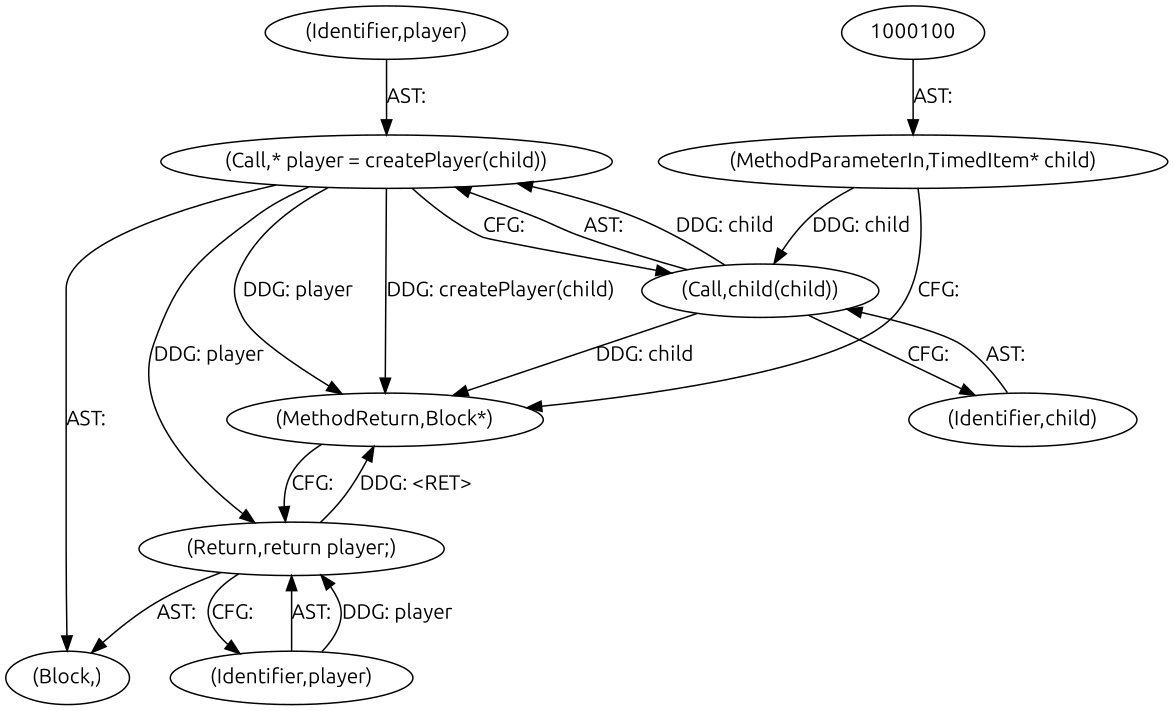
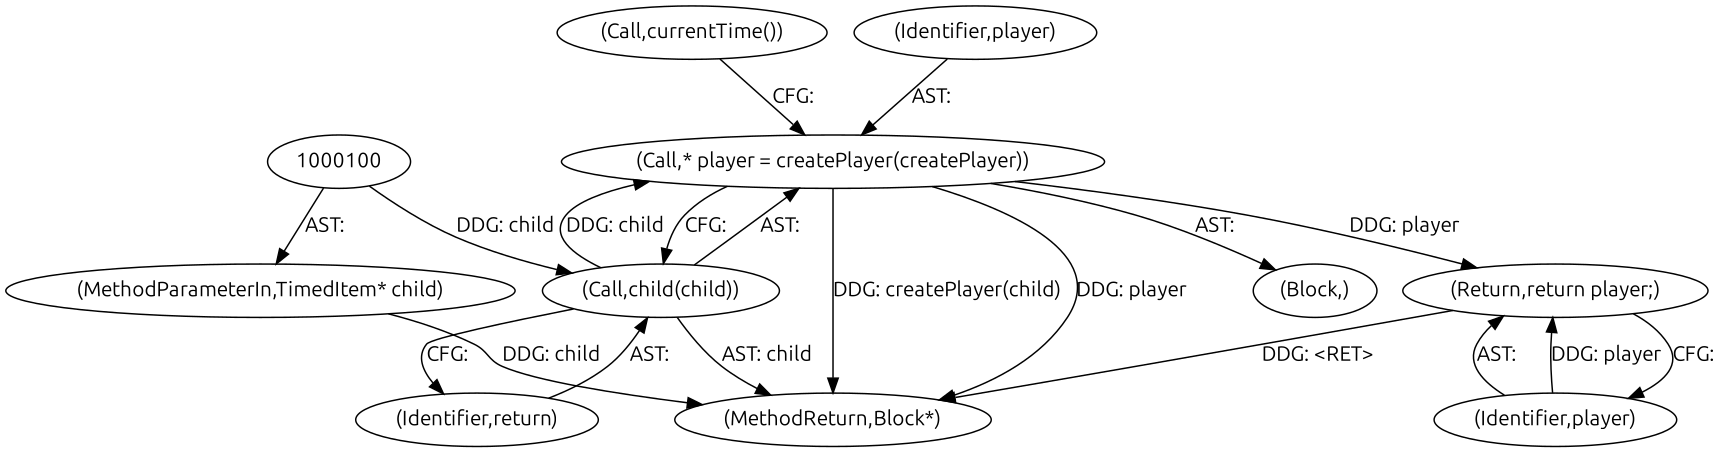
none -> (692, 33)
(387, 162) -> (833, 162)
(813, 214) -> (458, 238)
(941, 291) -> (552, 355)
(645, 355) -> (767, 355)
(1023, 420) -> (477, 420)
(294, 470) -> none
(158, 601) -> none
